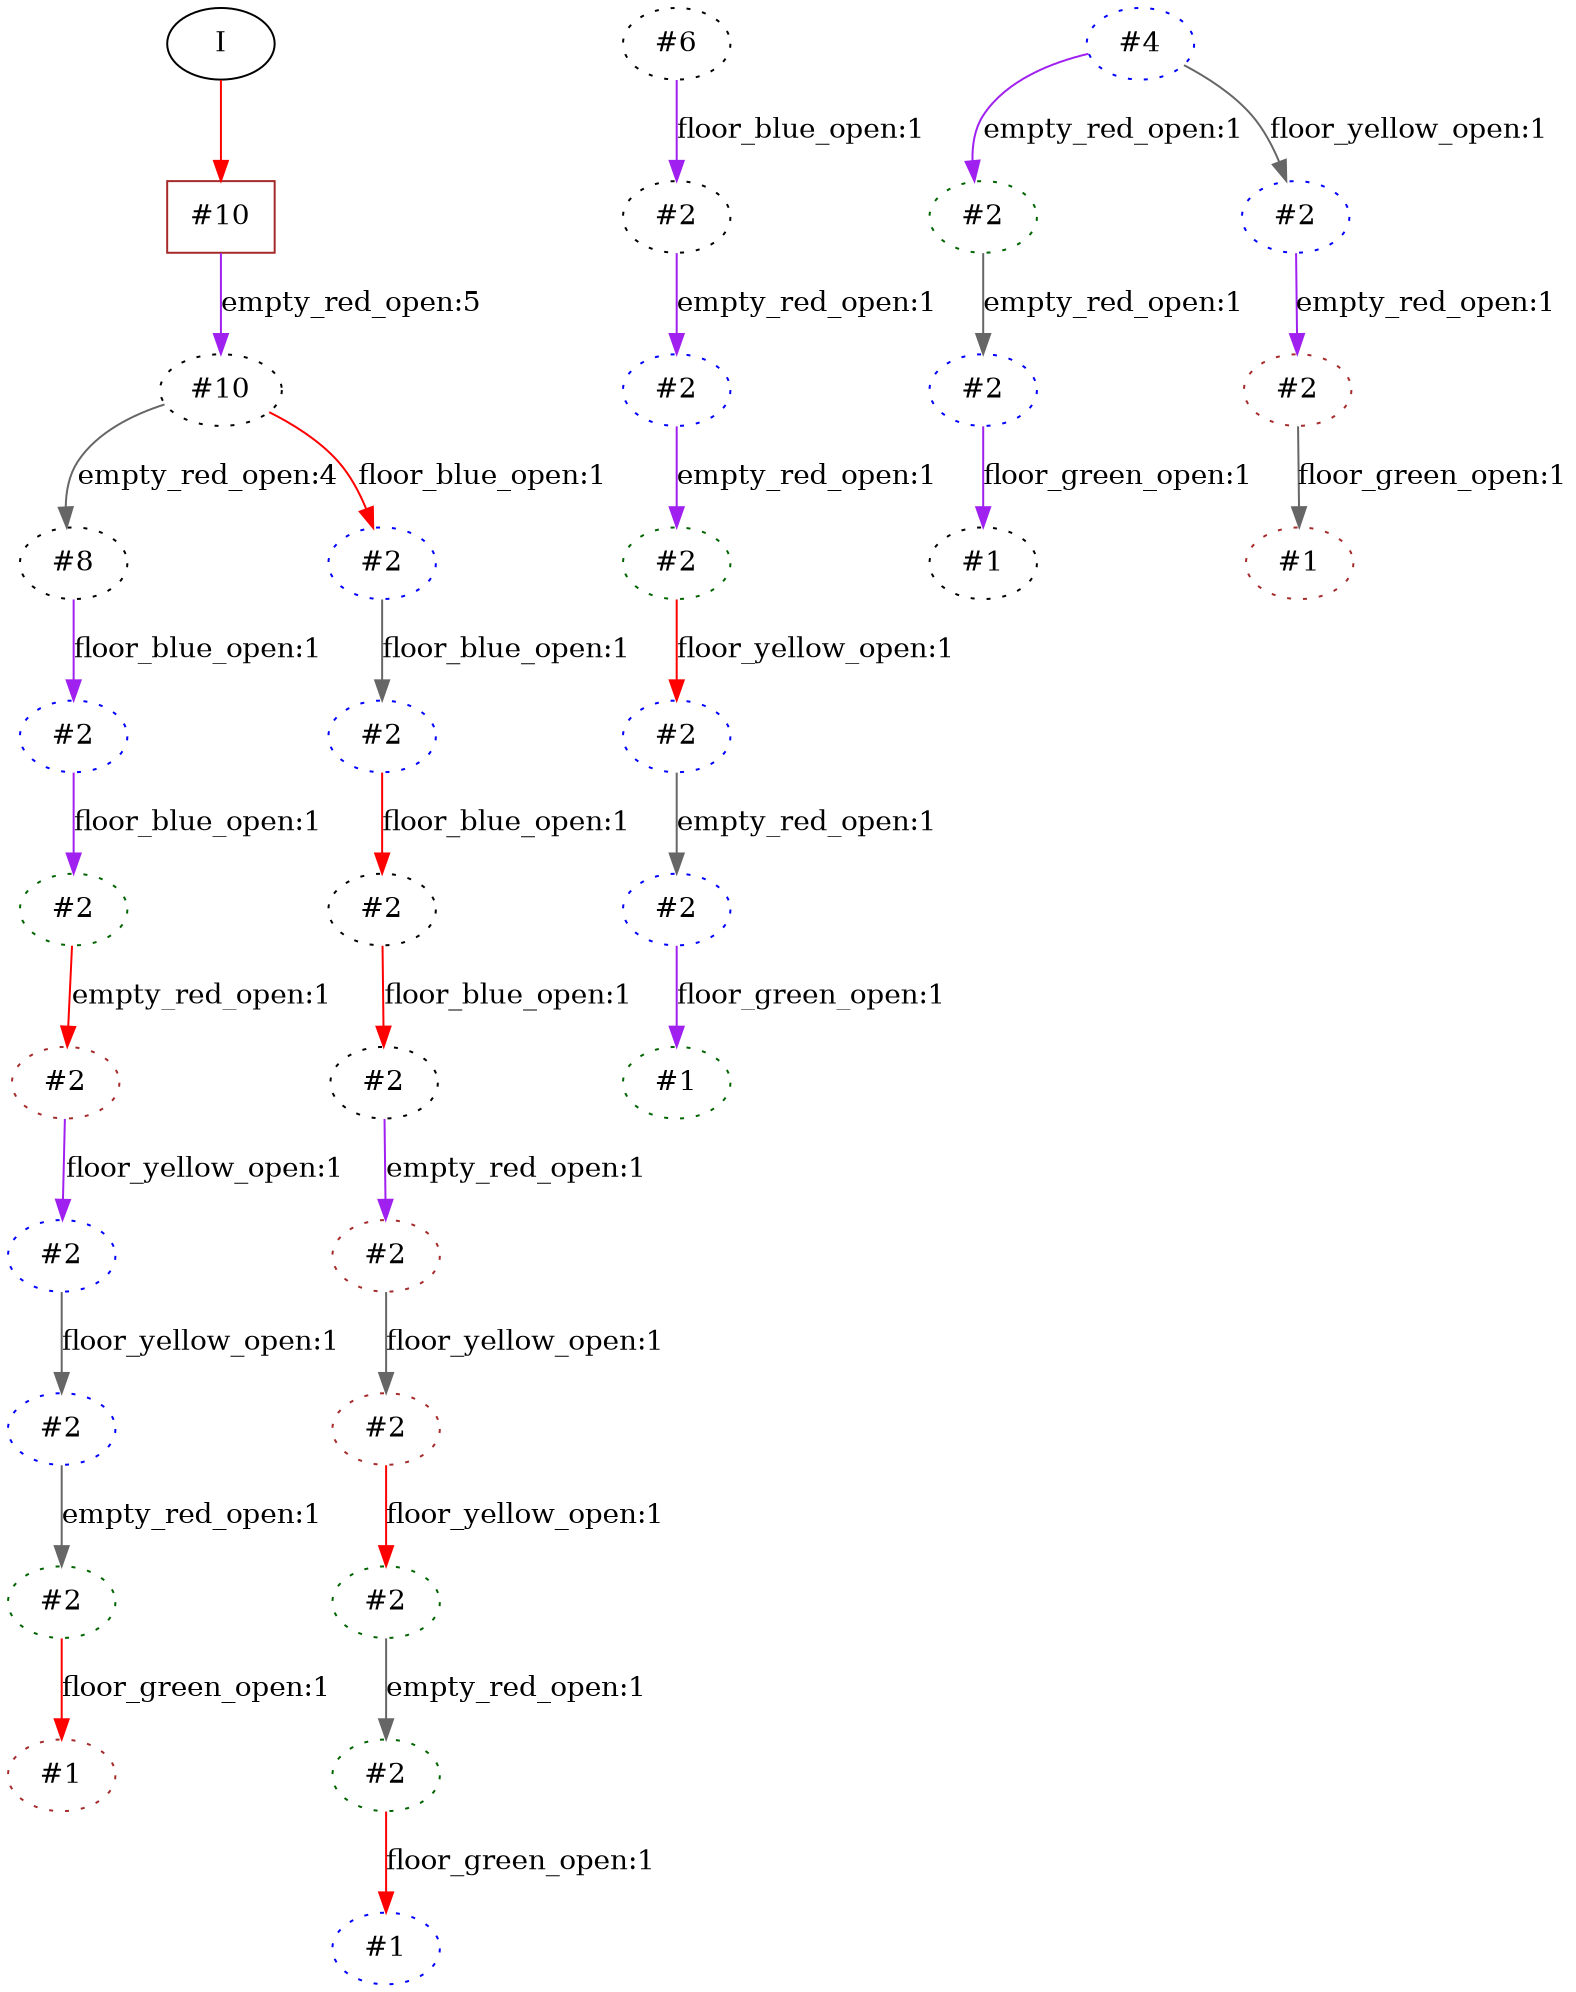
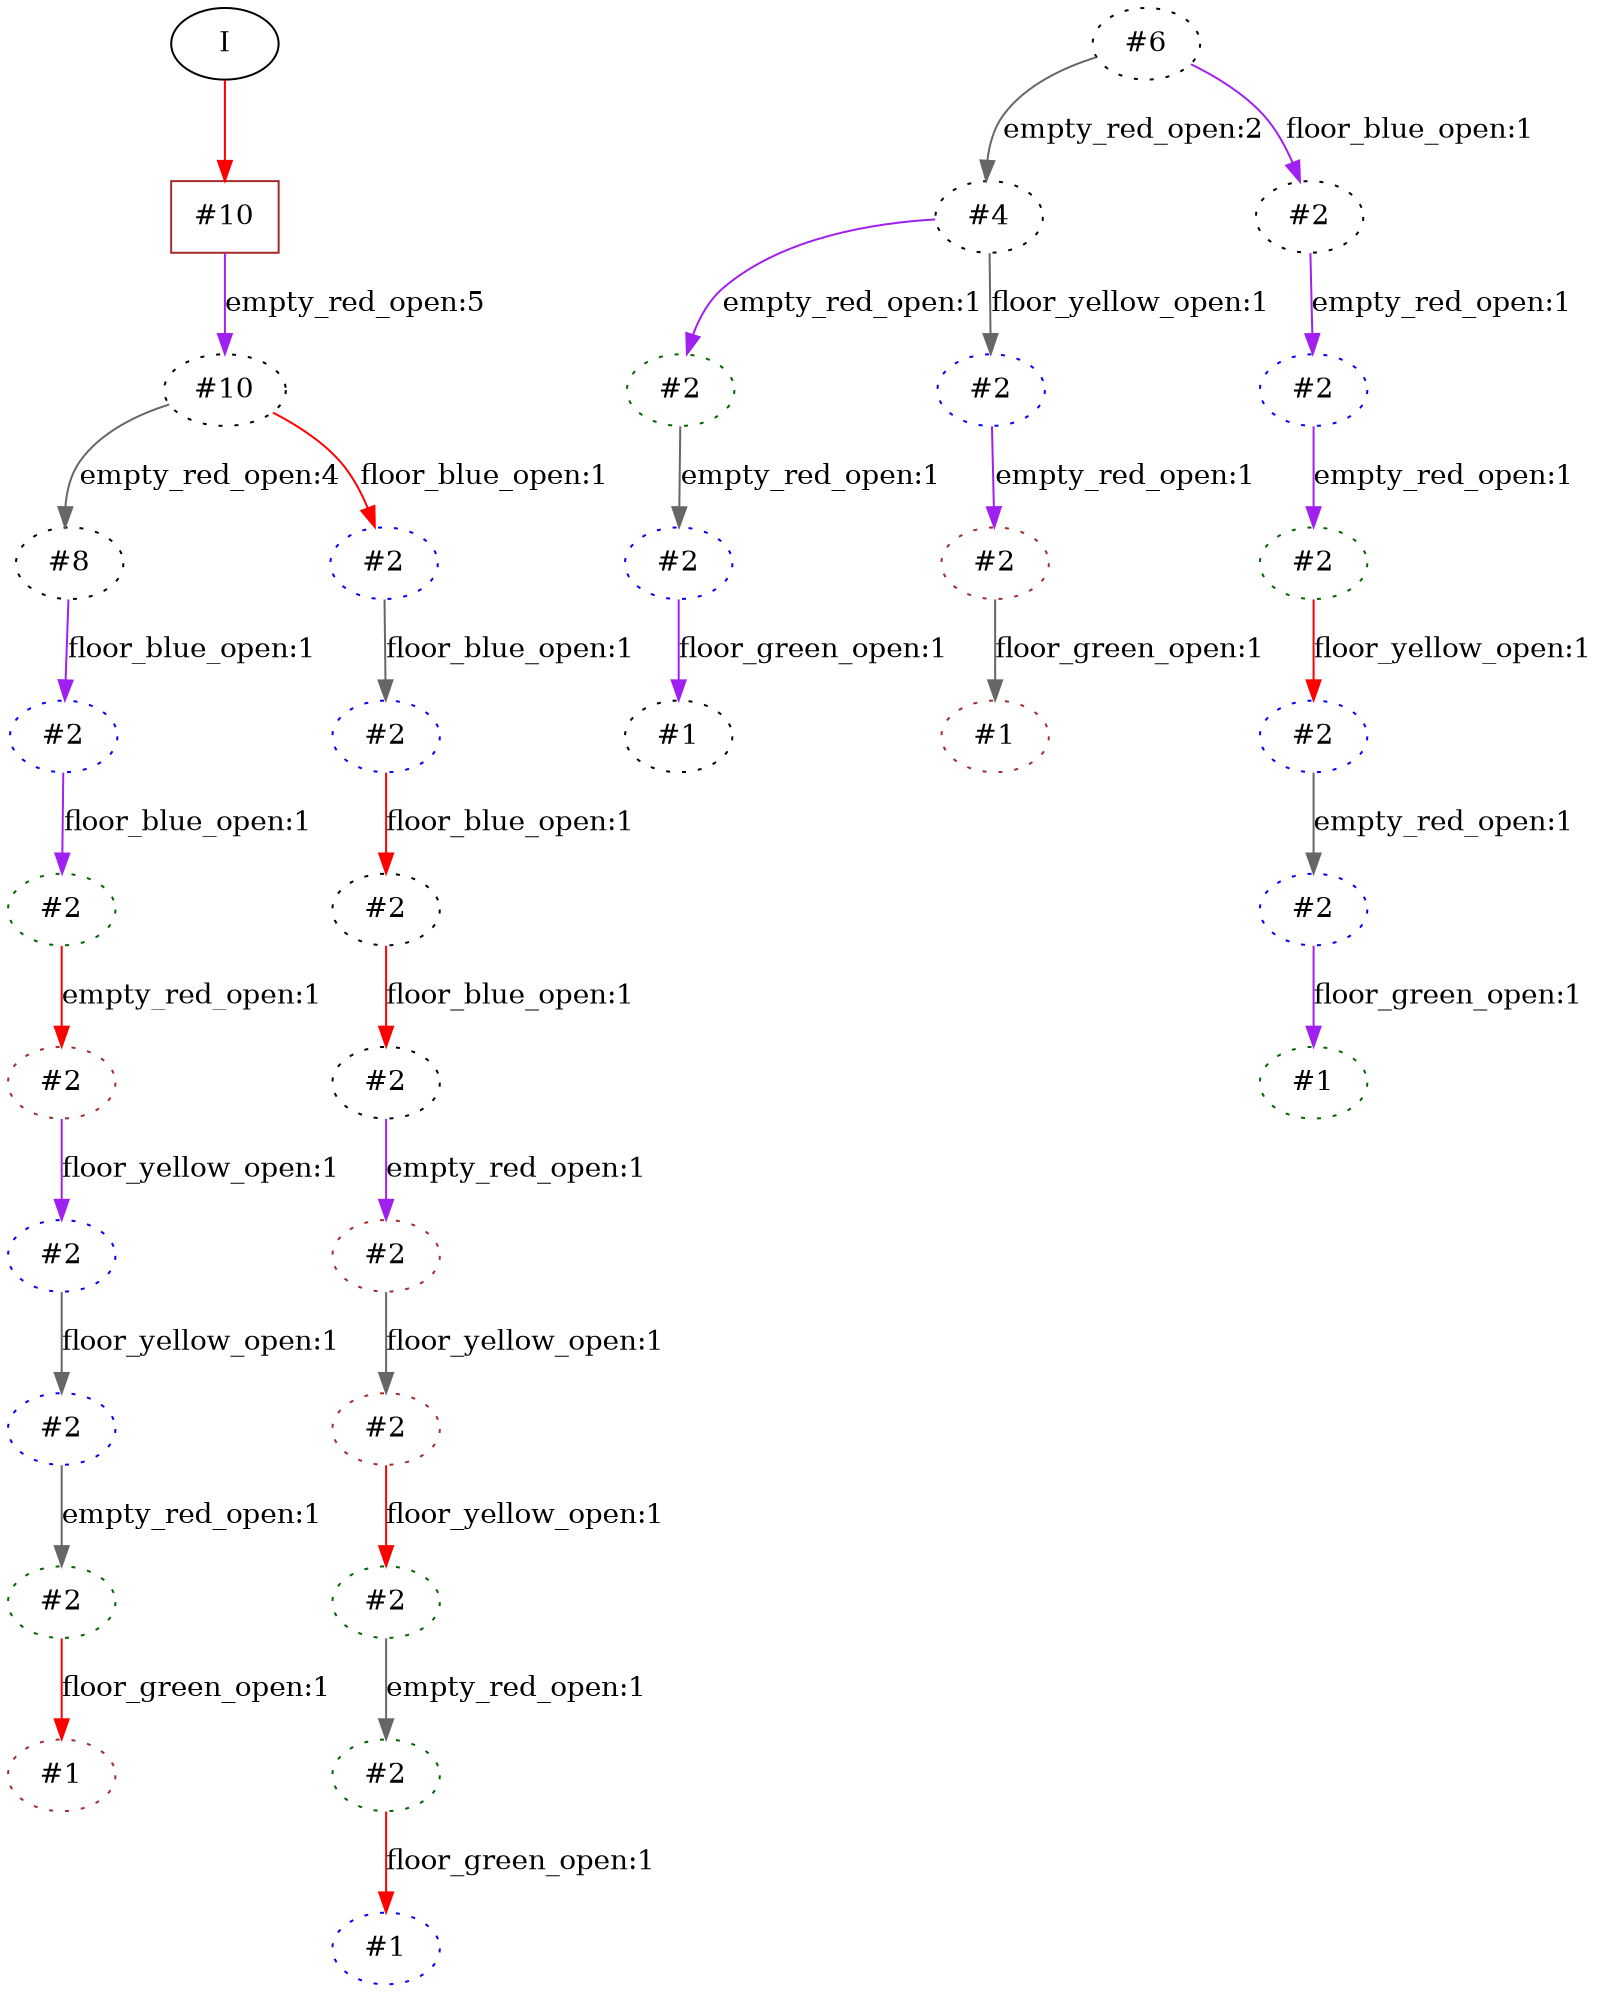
(1140, 44) -> (989, 217)
none -> (1025, 93)
